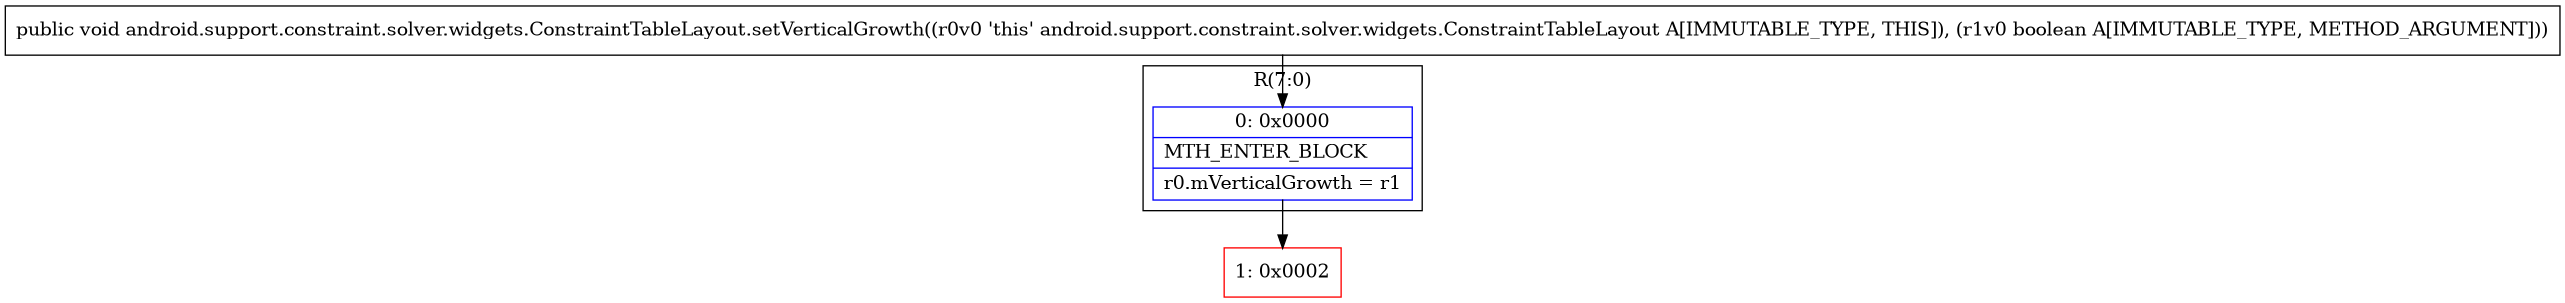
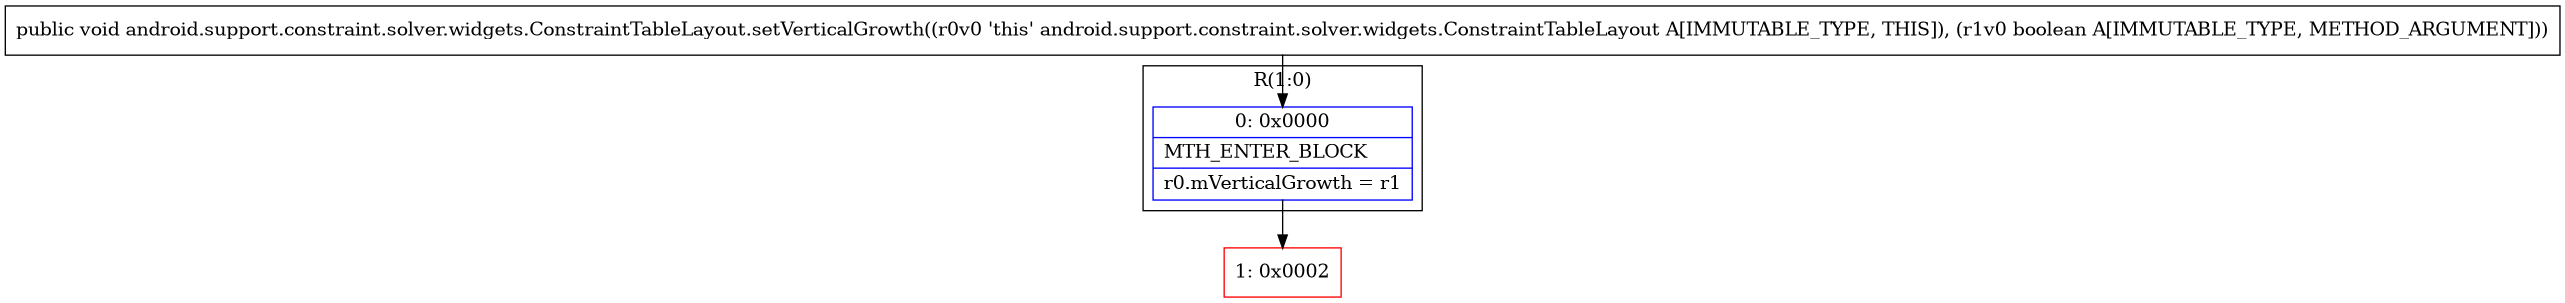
(1283, 81) -> (1283, 81)
